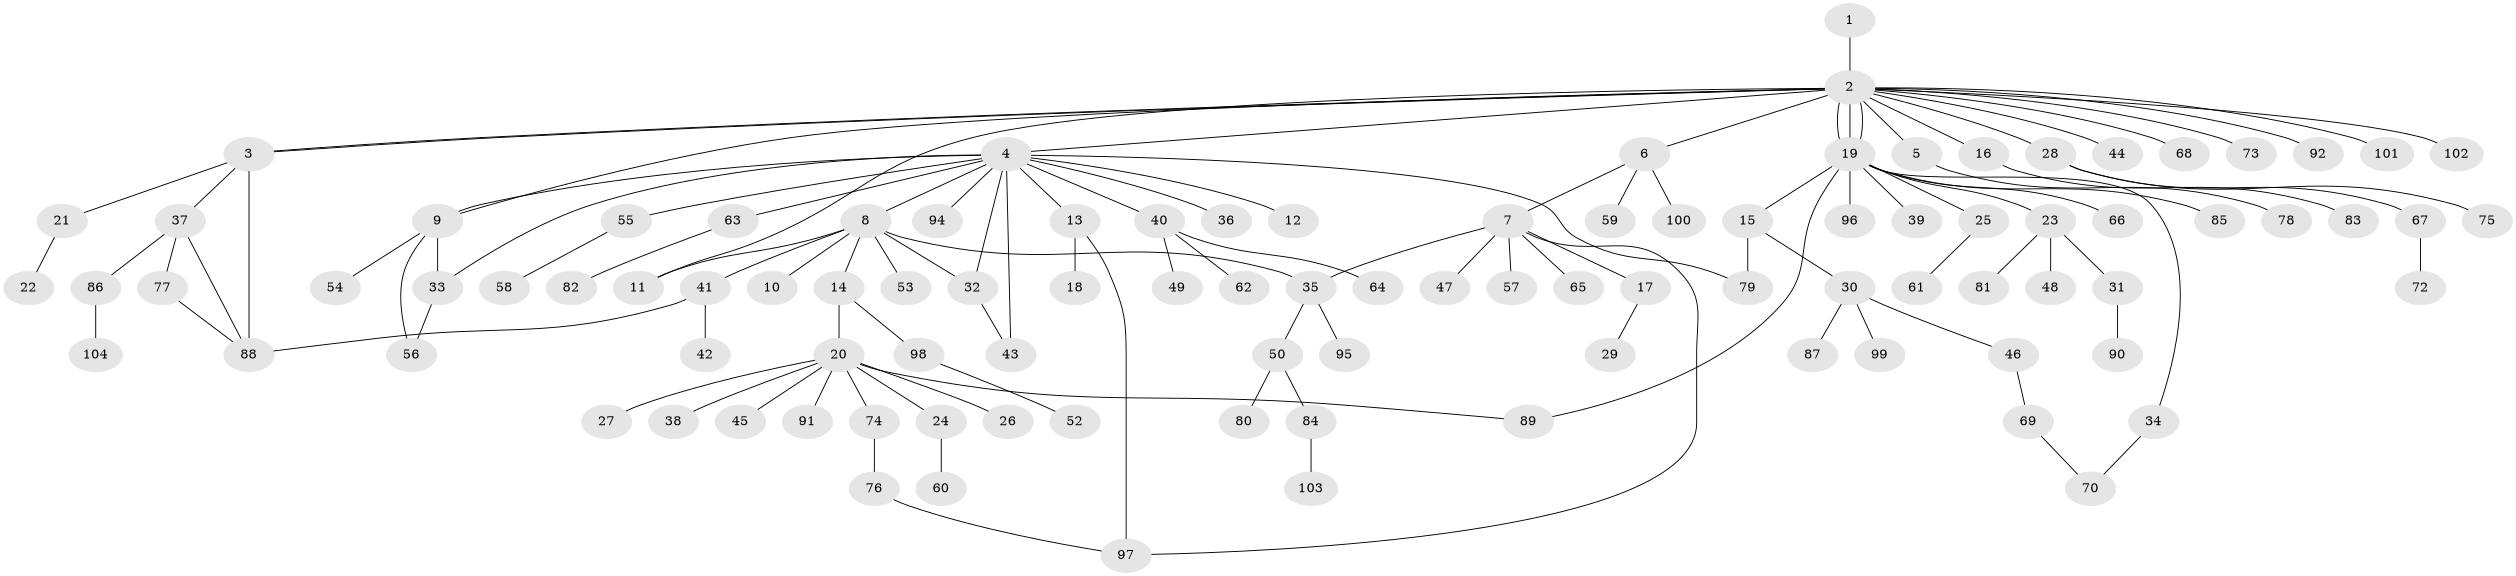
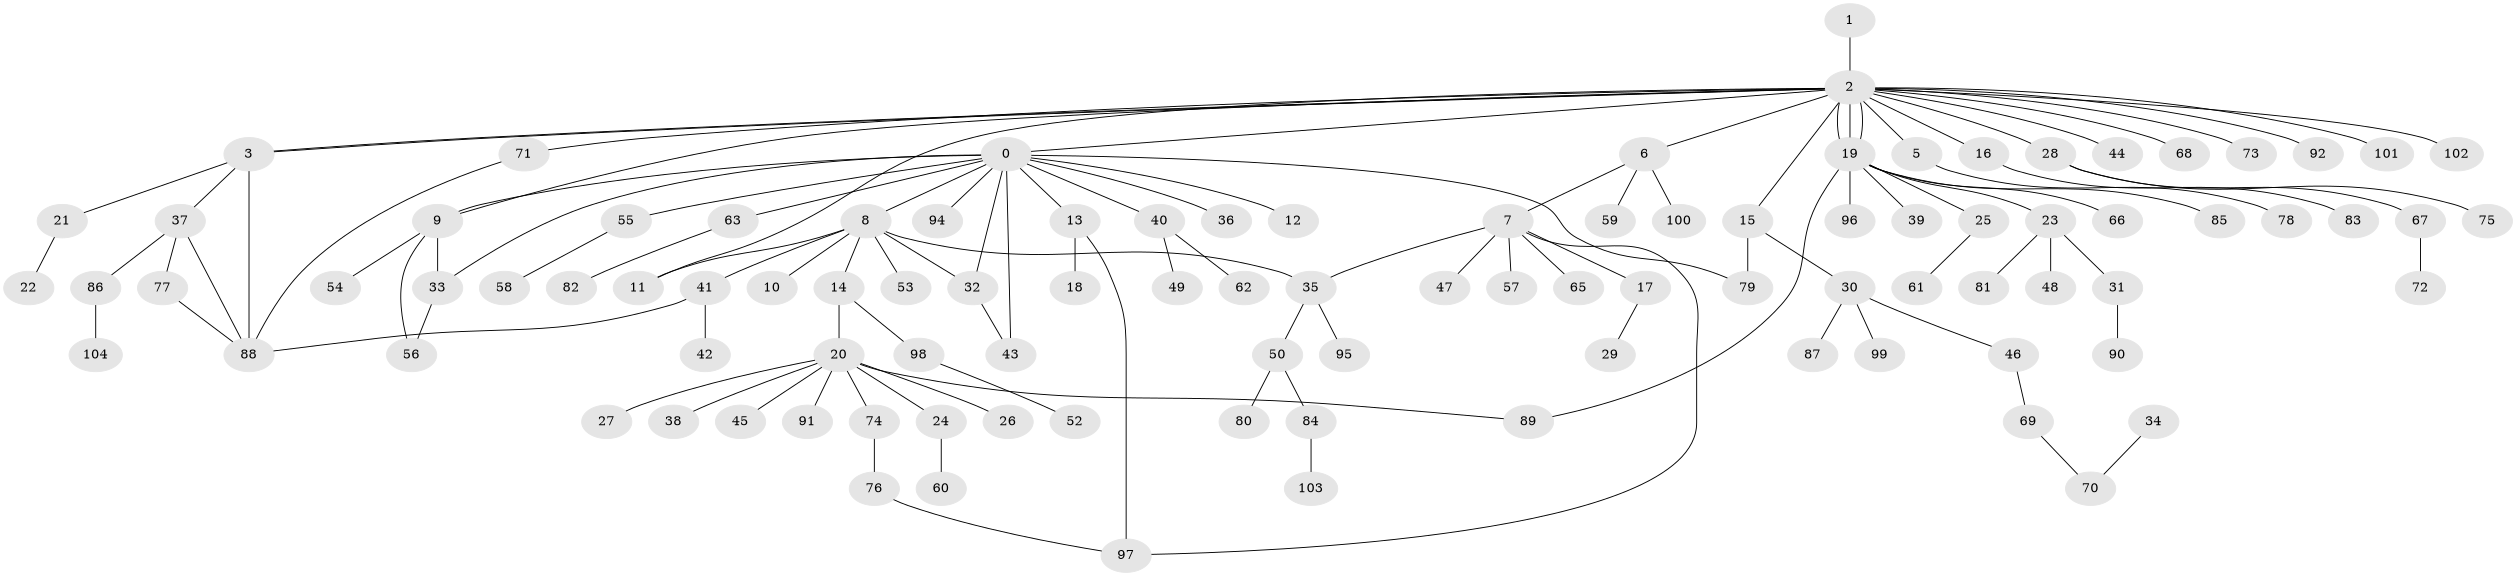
none -> (524, 154)
(1006, 154) -> (1006, 154)
(1799, 188) -> (1799, 154)
(2149, 203) -> none
(1378, 288) -> none
